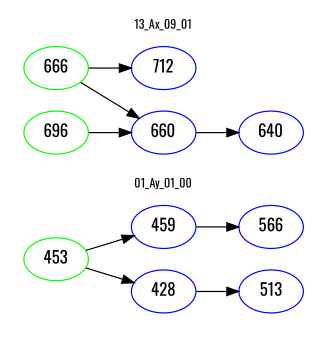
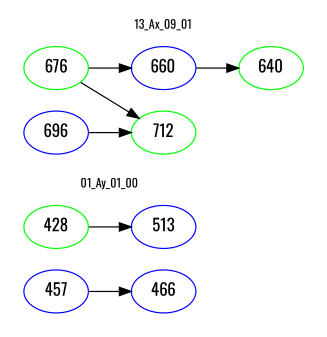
(56, 68) -> (56, 68)
(164, 68) -> (164, 133)
(56, 133) -> (56, 133)
(104, 133) -> (104, 133)
(271, 133) -> (271, 68)
(164, 227) -> (56, 291)
(271, 227) -> (164, 291)
(56, 259) -> none
(164, 291) -> (56, 227)
